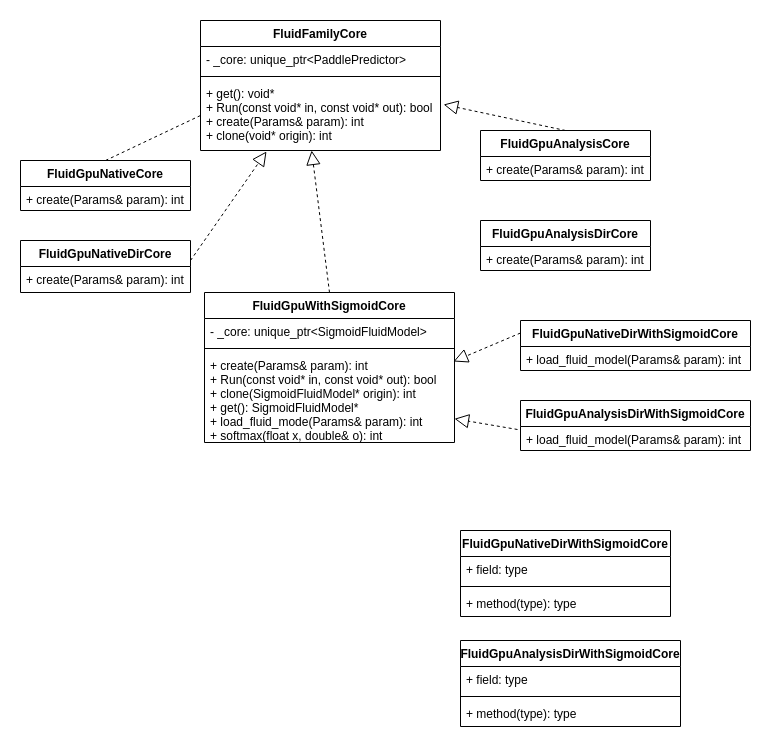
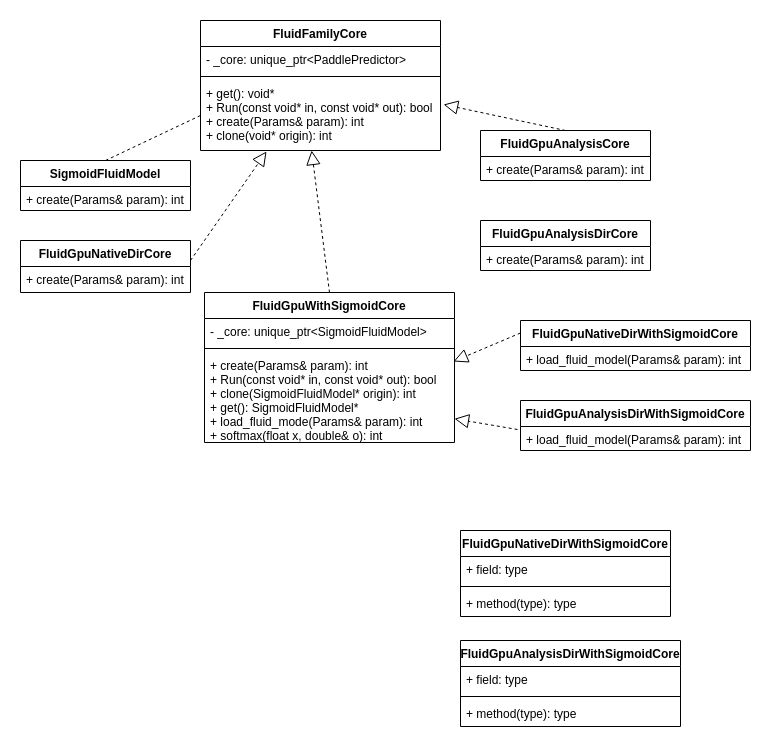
(105, 174) -> (105, 174)
